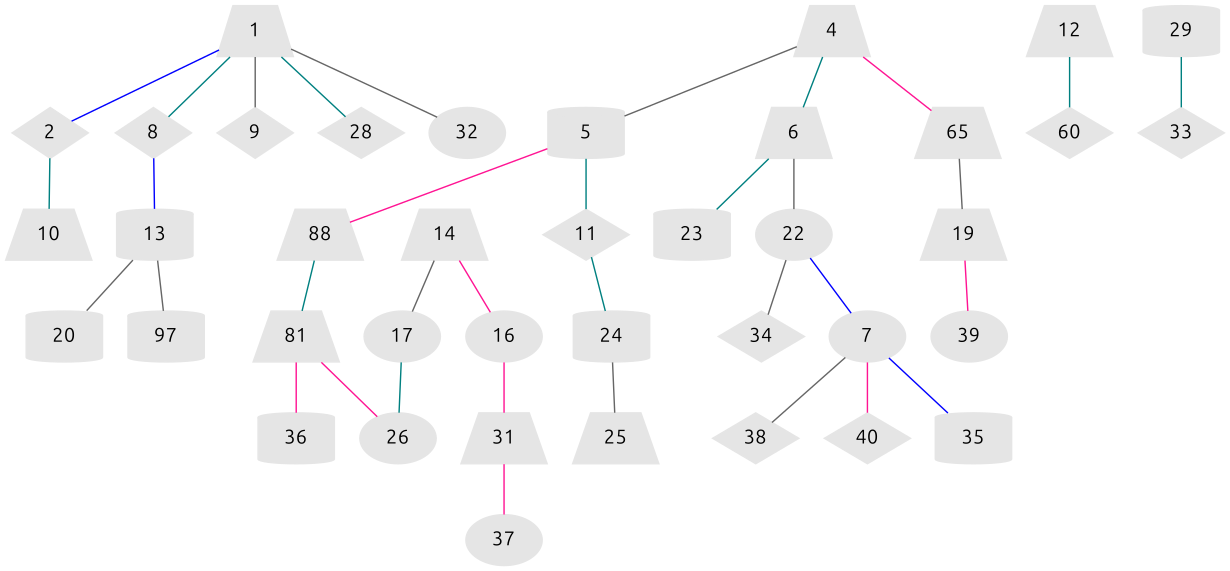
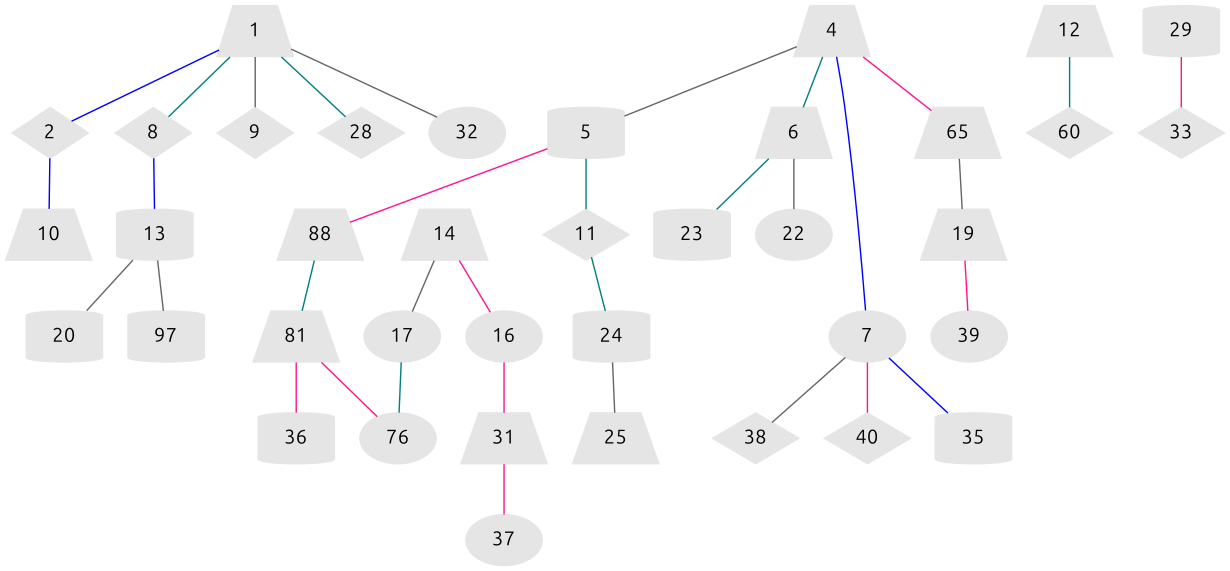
(1181, 82) -> (1181, 82)
(49, 184) -> (49, 184)
(831, 286) -> (854, 183)
(761, 337) -> none
(398, 438) -> (398, 438)
